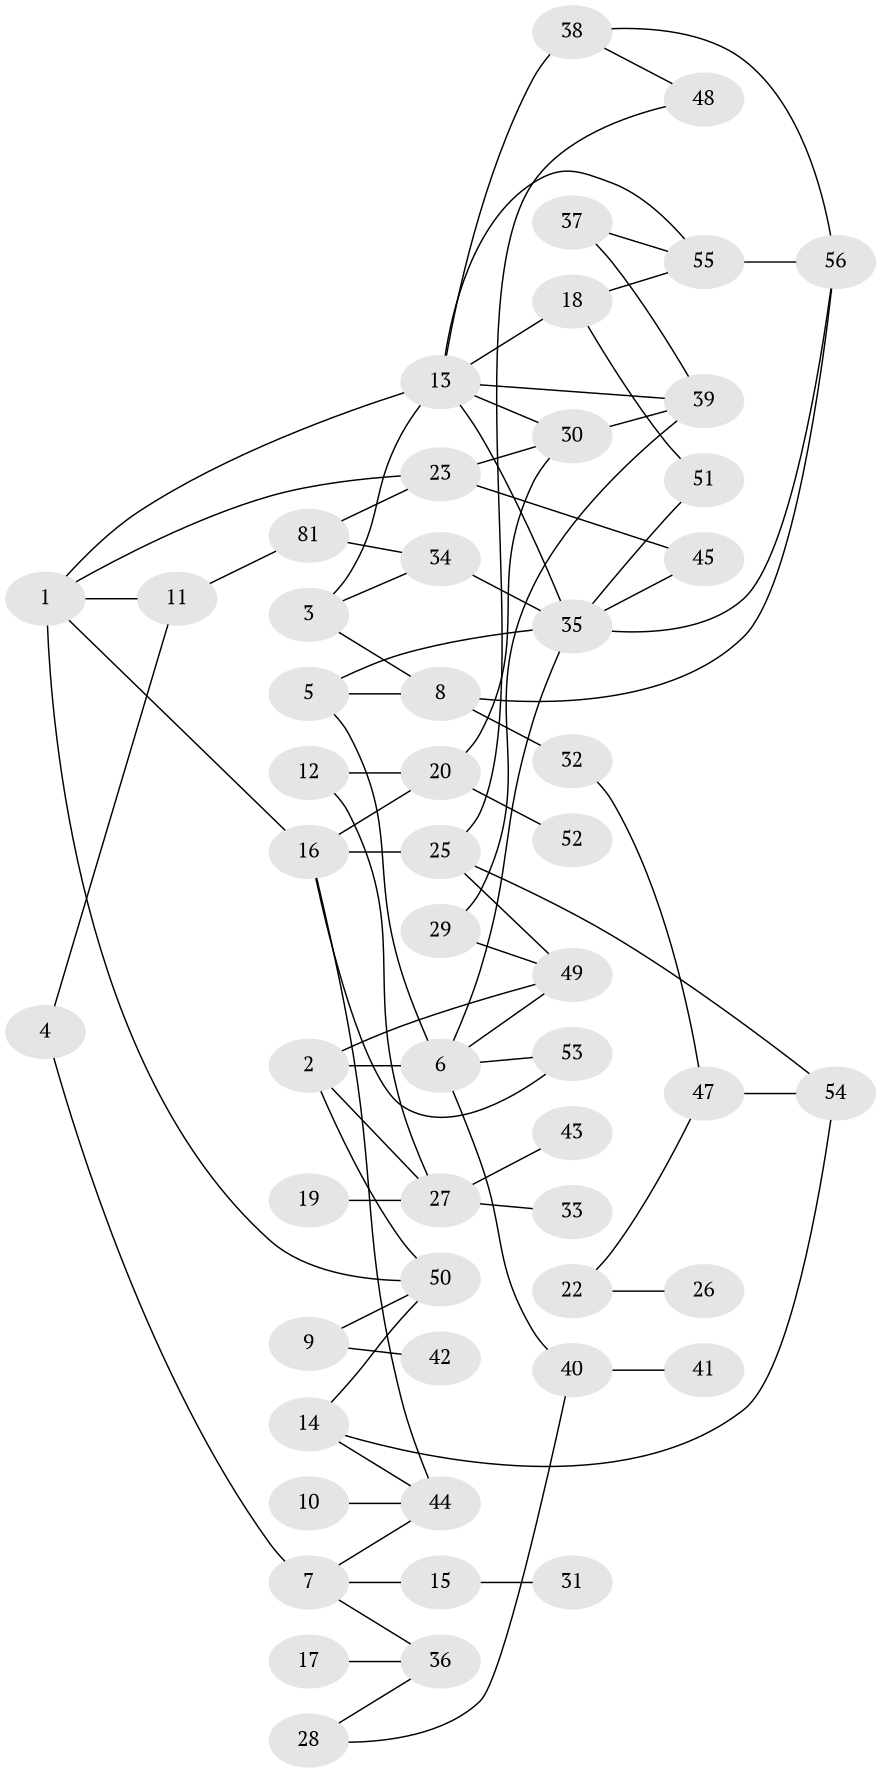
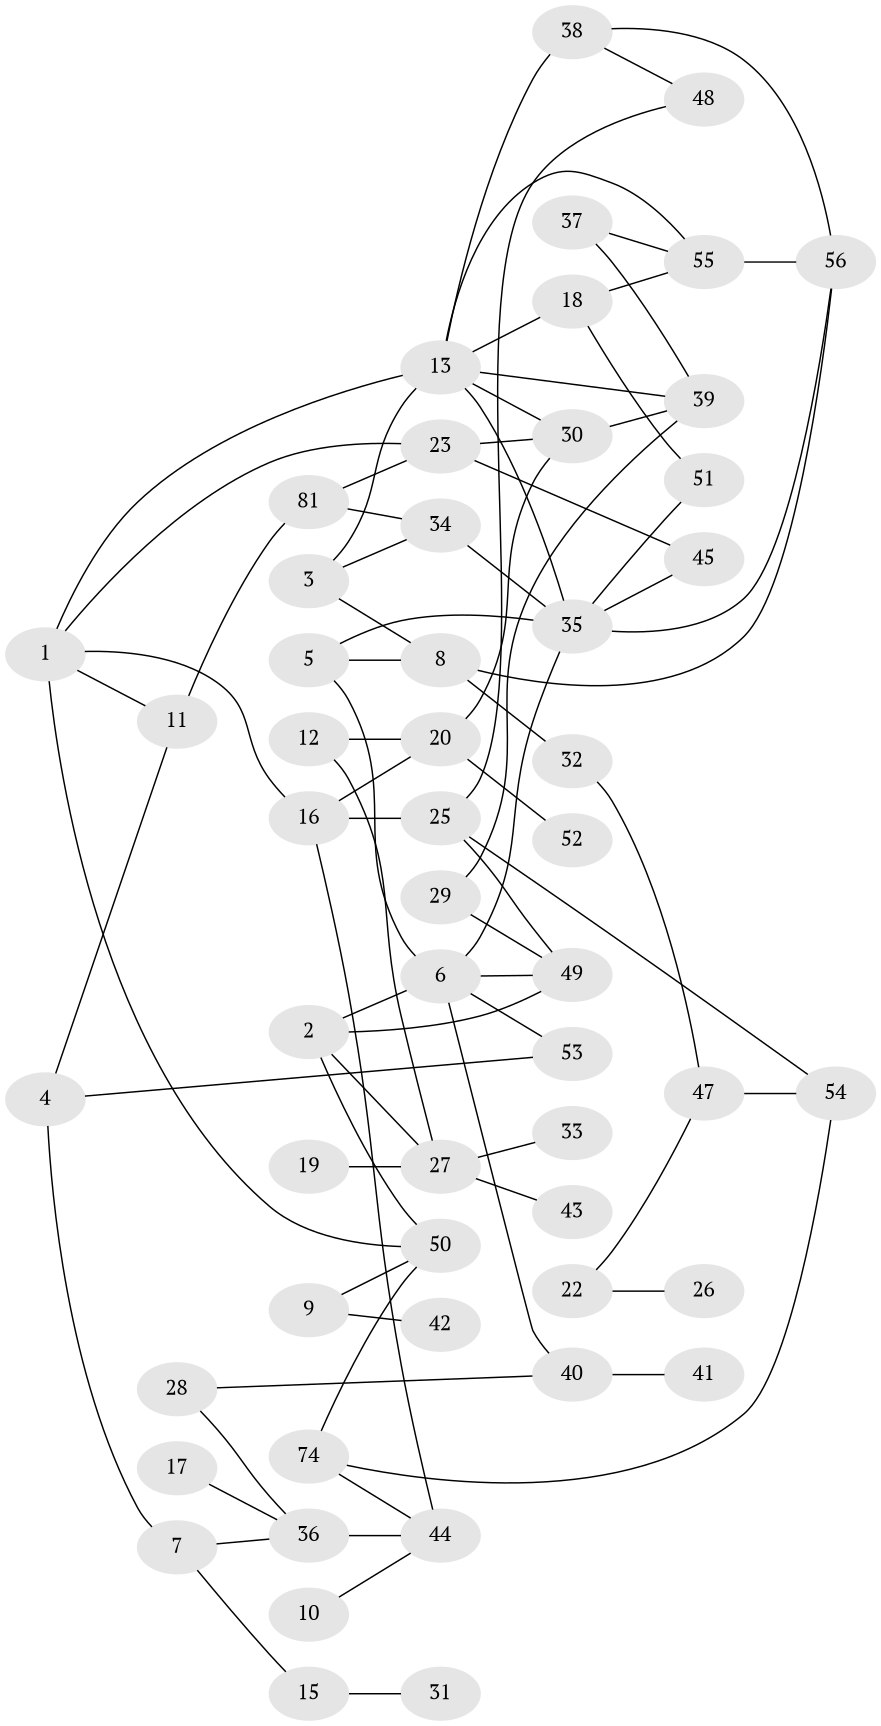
(380, 1079) -> (309, 1077)
(309, 1424) -> (309, 1457)
(375, 1543) -> (375, 1536)
